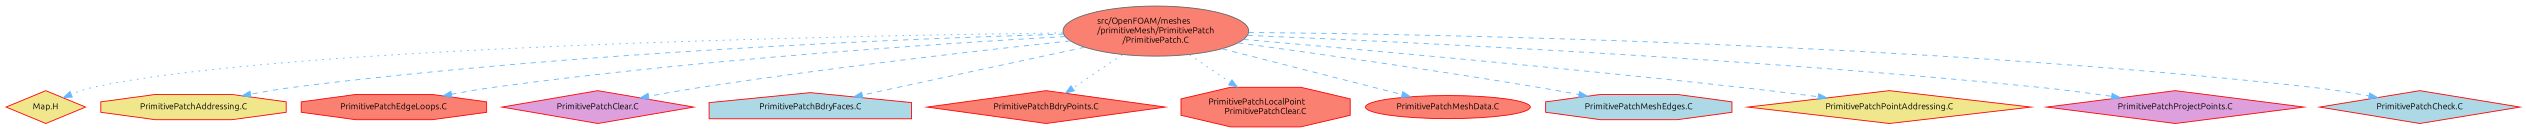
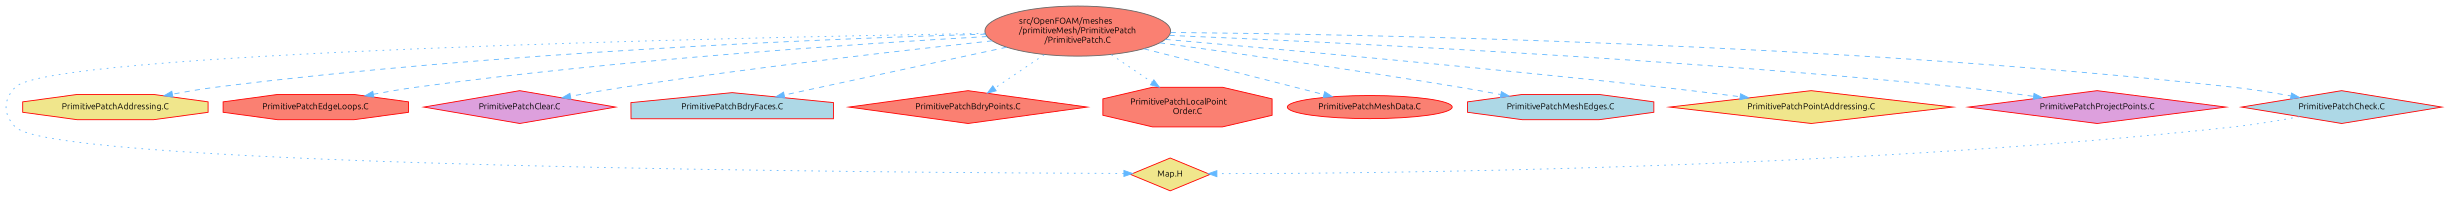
(1266, 107) -> (1188, 107)
none -> (1759, 161)
